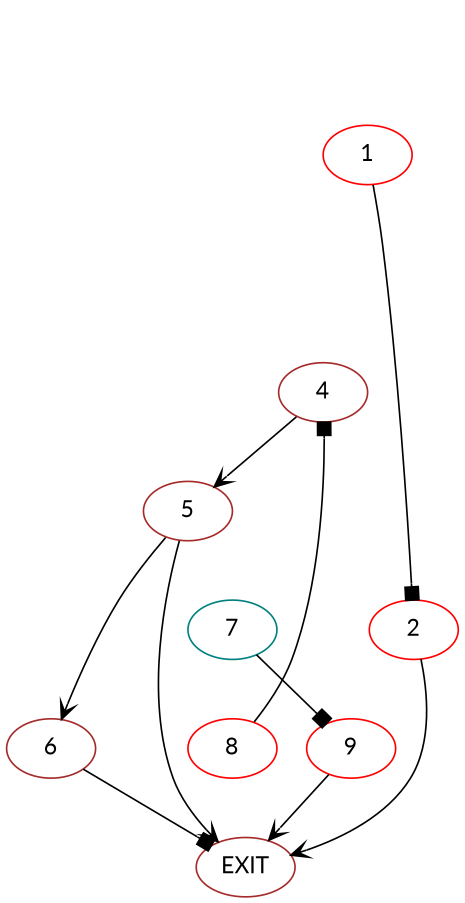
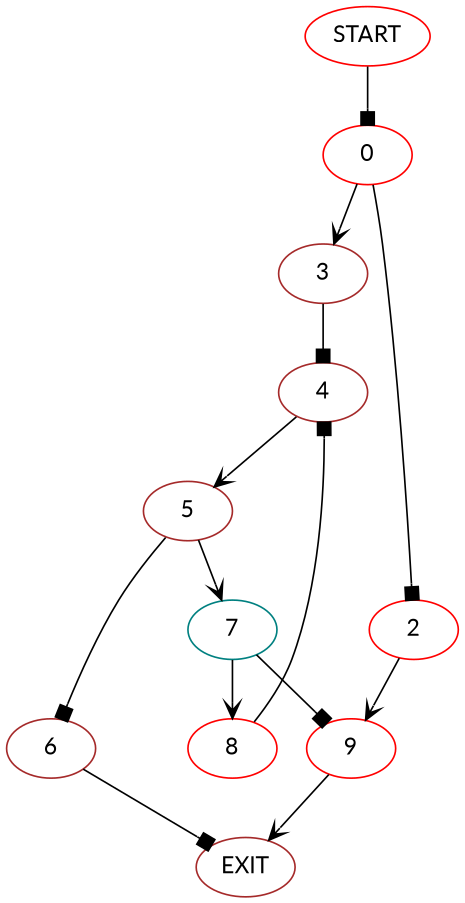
none -> (368, 36)
(368, 155) -> (368, 155)
none -> (323, 274)
(109, 616) -> (109, 616)
none -> (232, 681)
(159, 690) -> (207, 562)
(409, 781) -> (386, 682)
